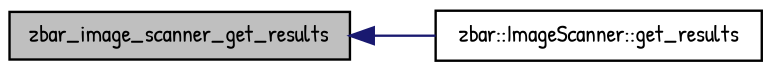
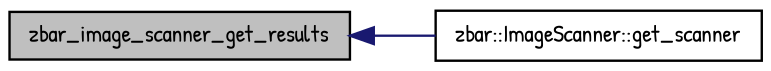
(599, 36) -> (599, 36)
